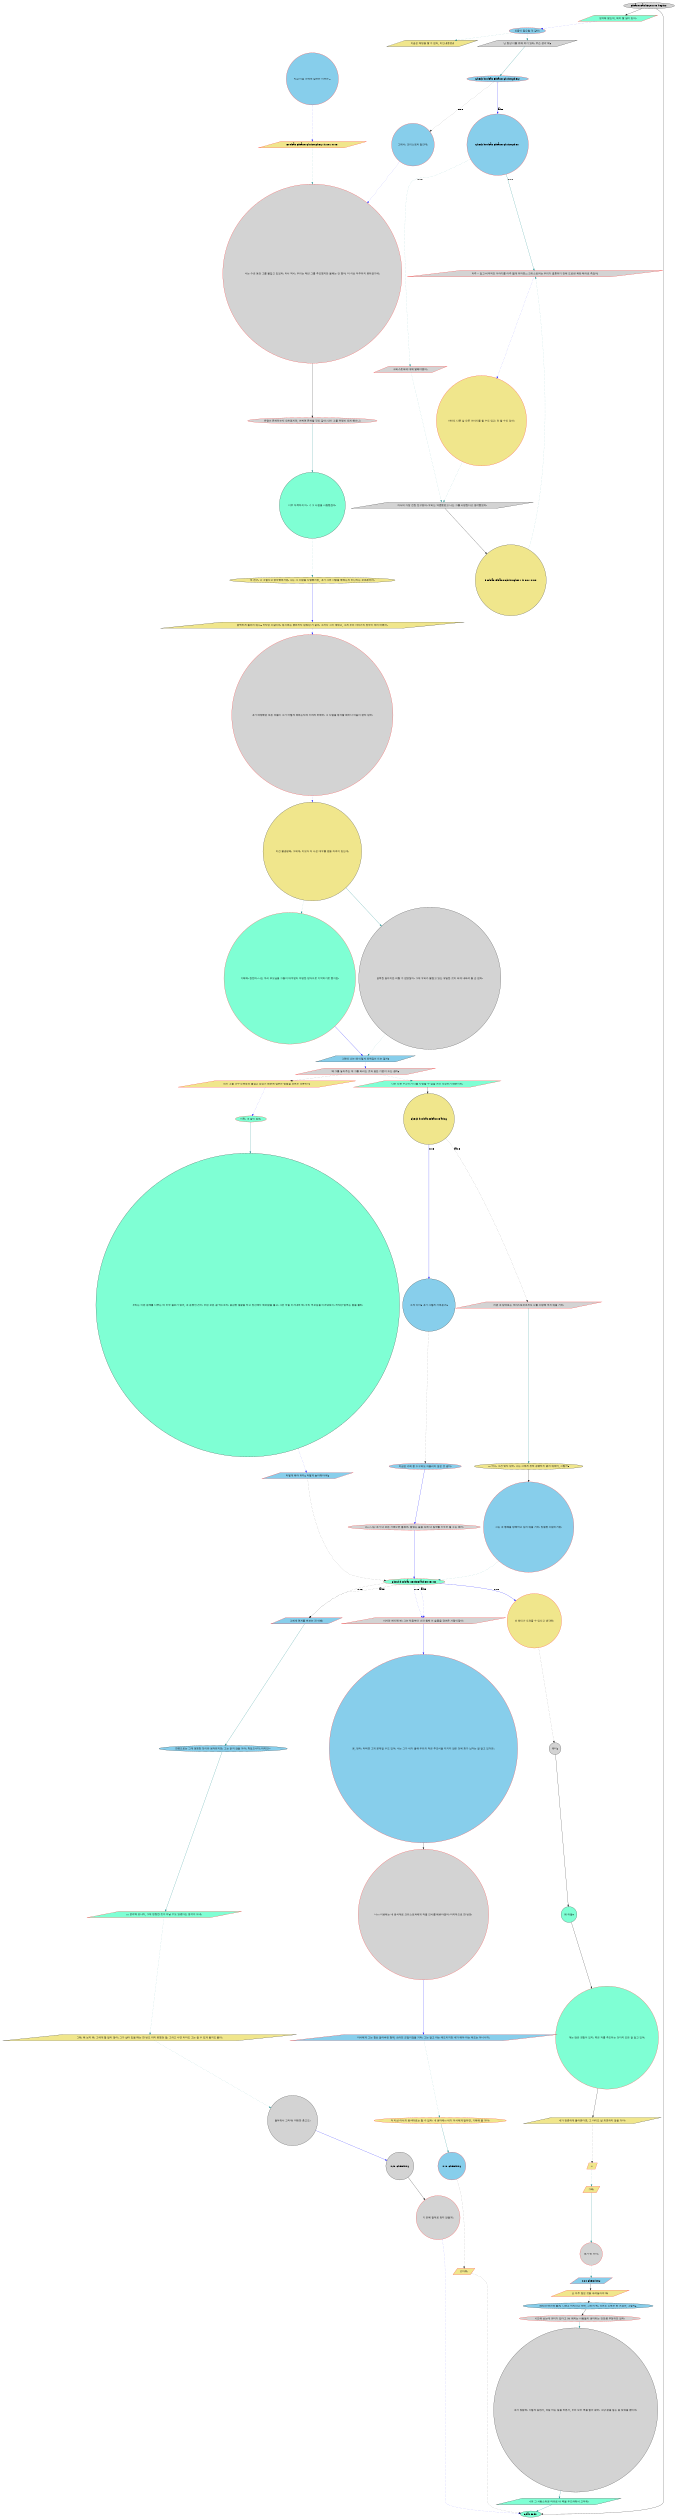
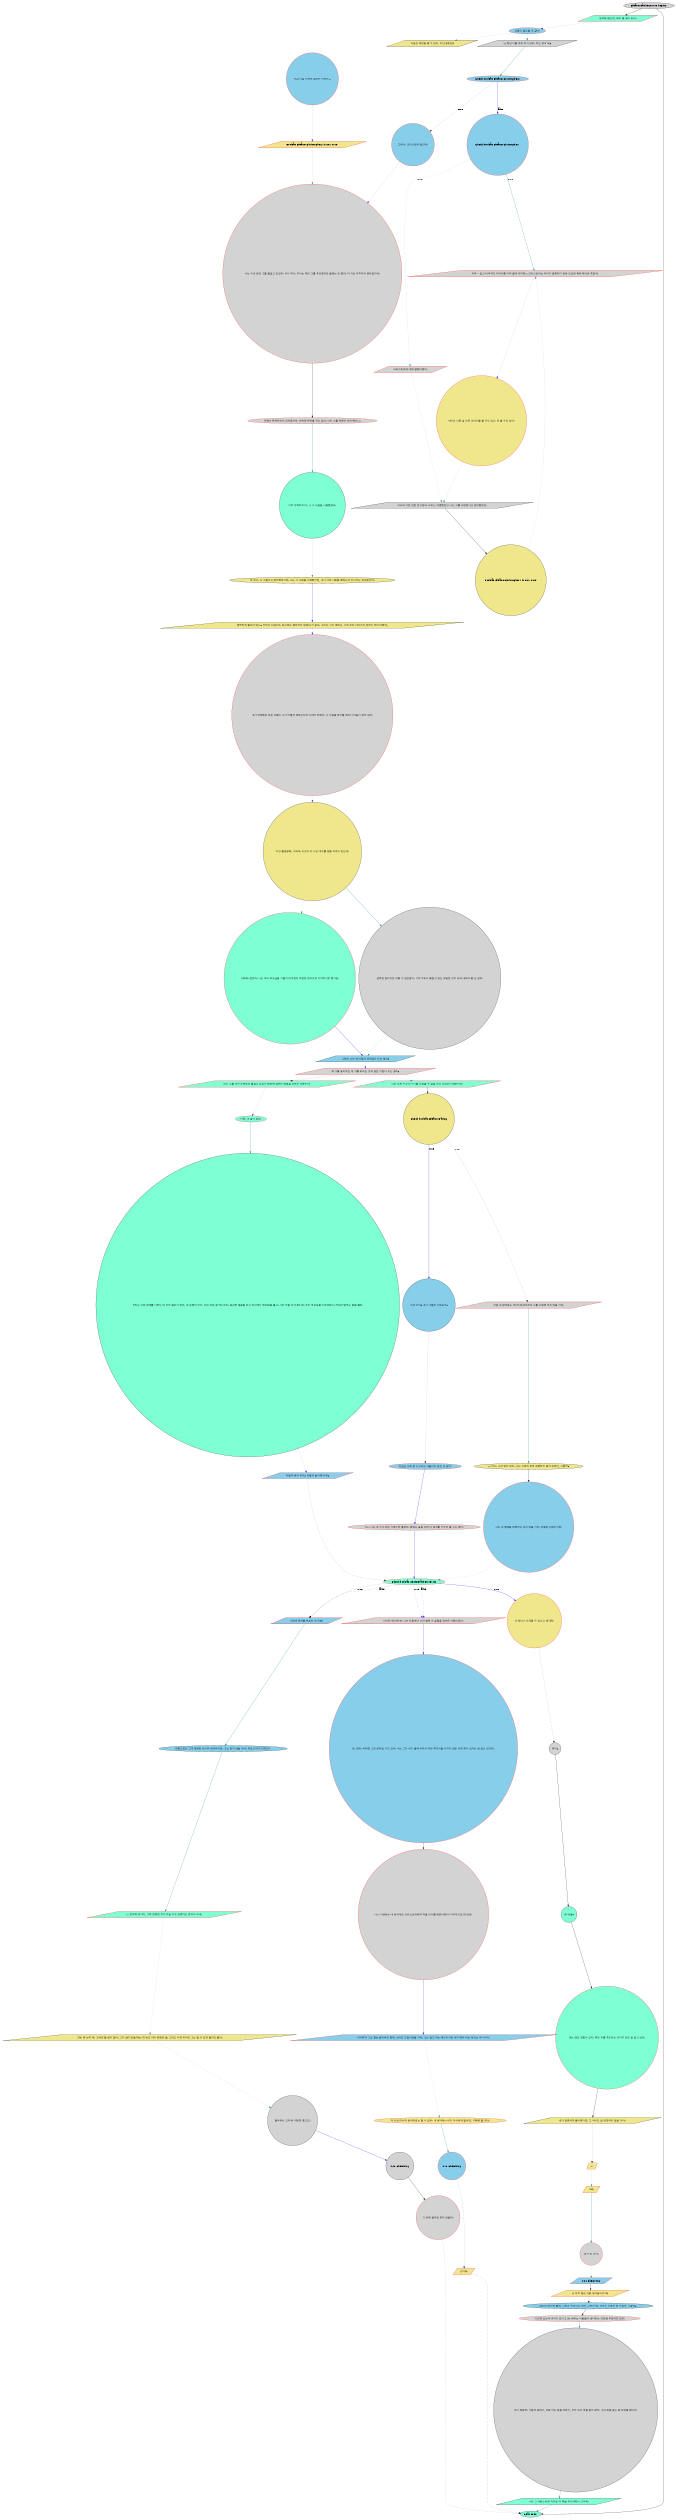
(267, 1084) -> (267, 1084)
(457, 1149) -> (457, 1149)
